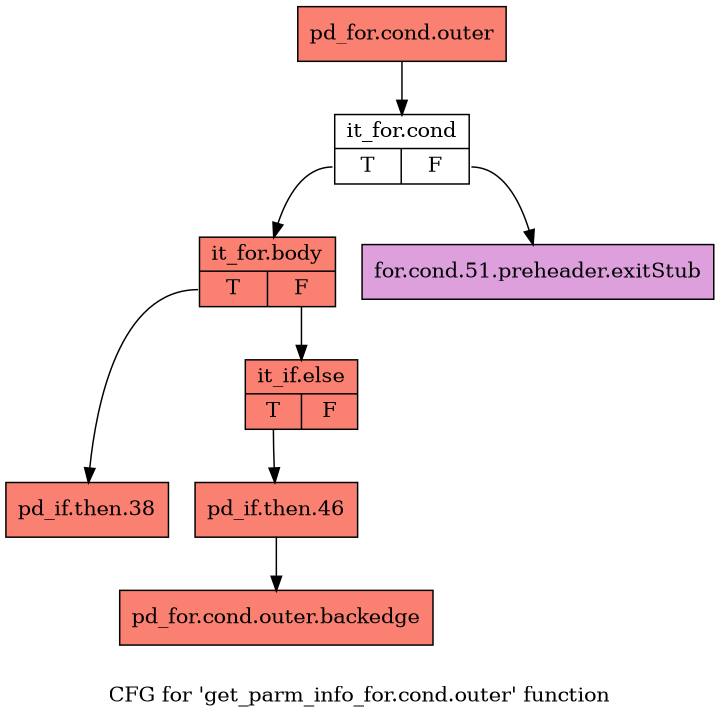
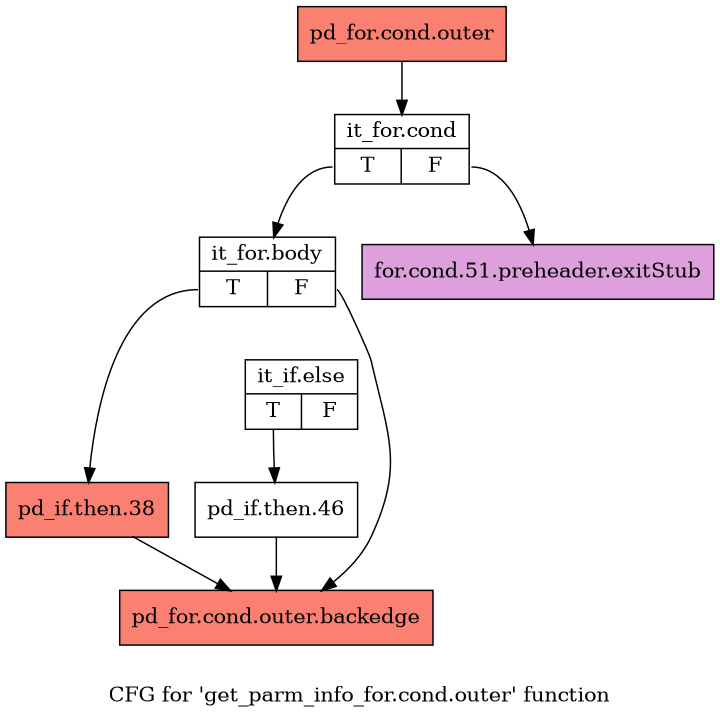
(267, 272) -> (267, 272)
(301, 326) -> (389, 439)
(301, 395) -> (301, 395)
(276, 510) -> (276, 510)
none -> (175, 560)
